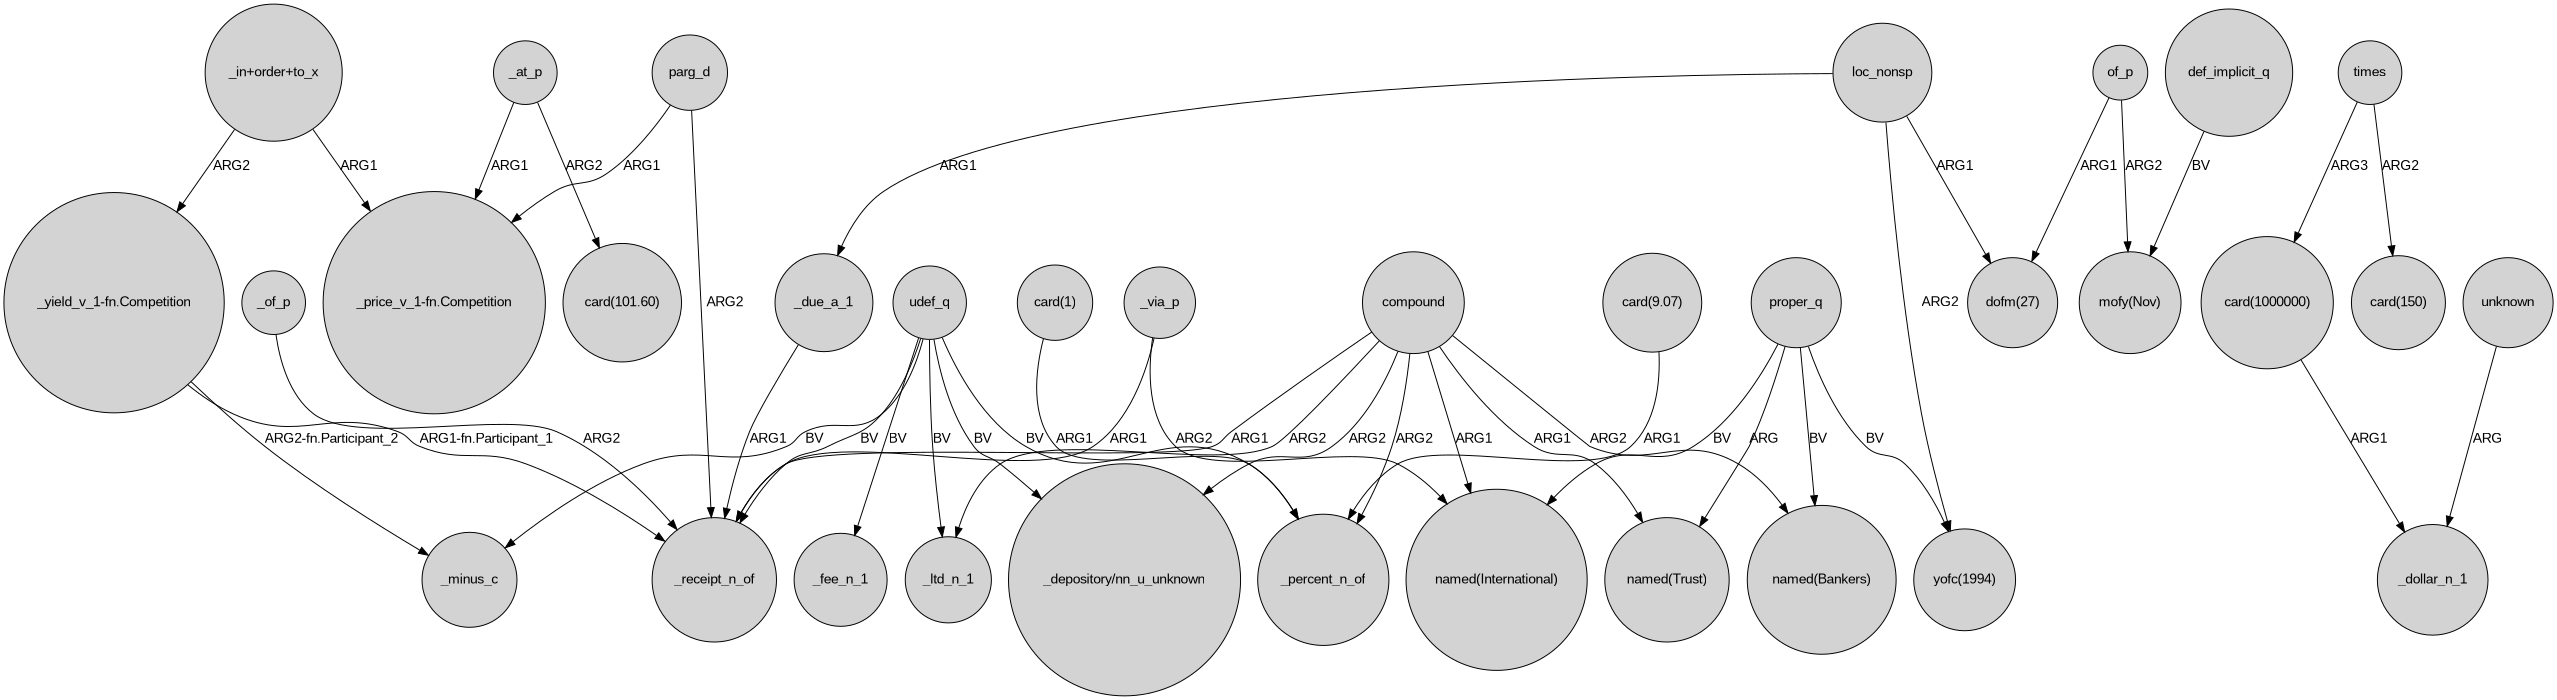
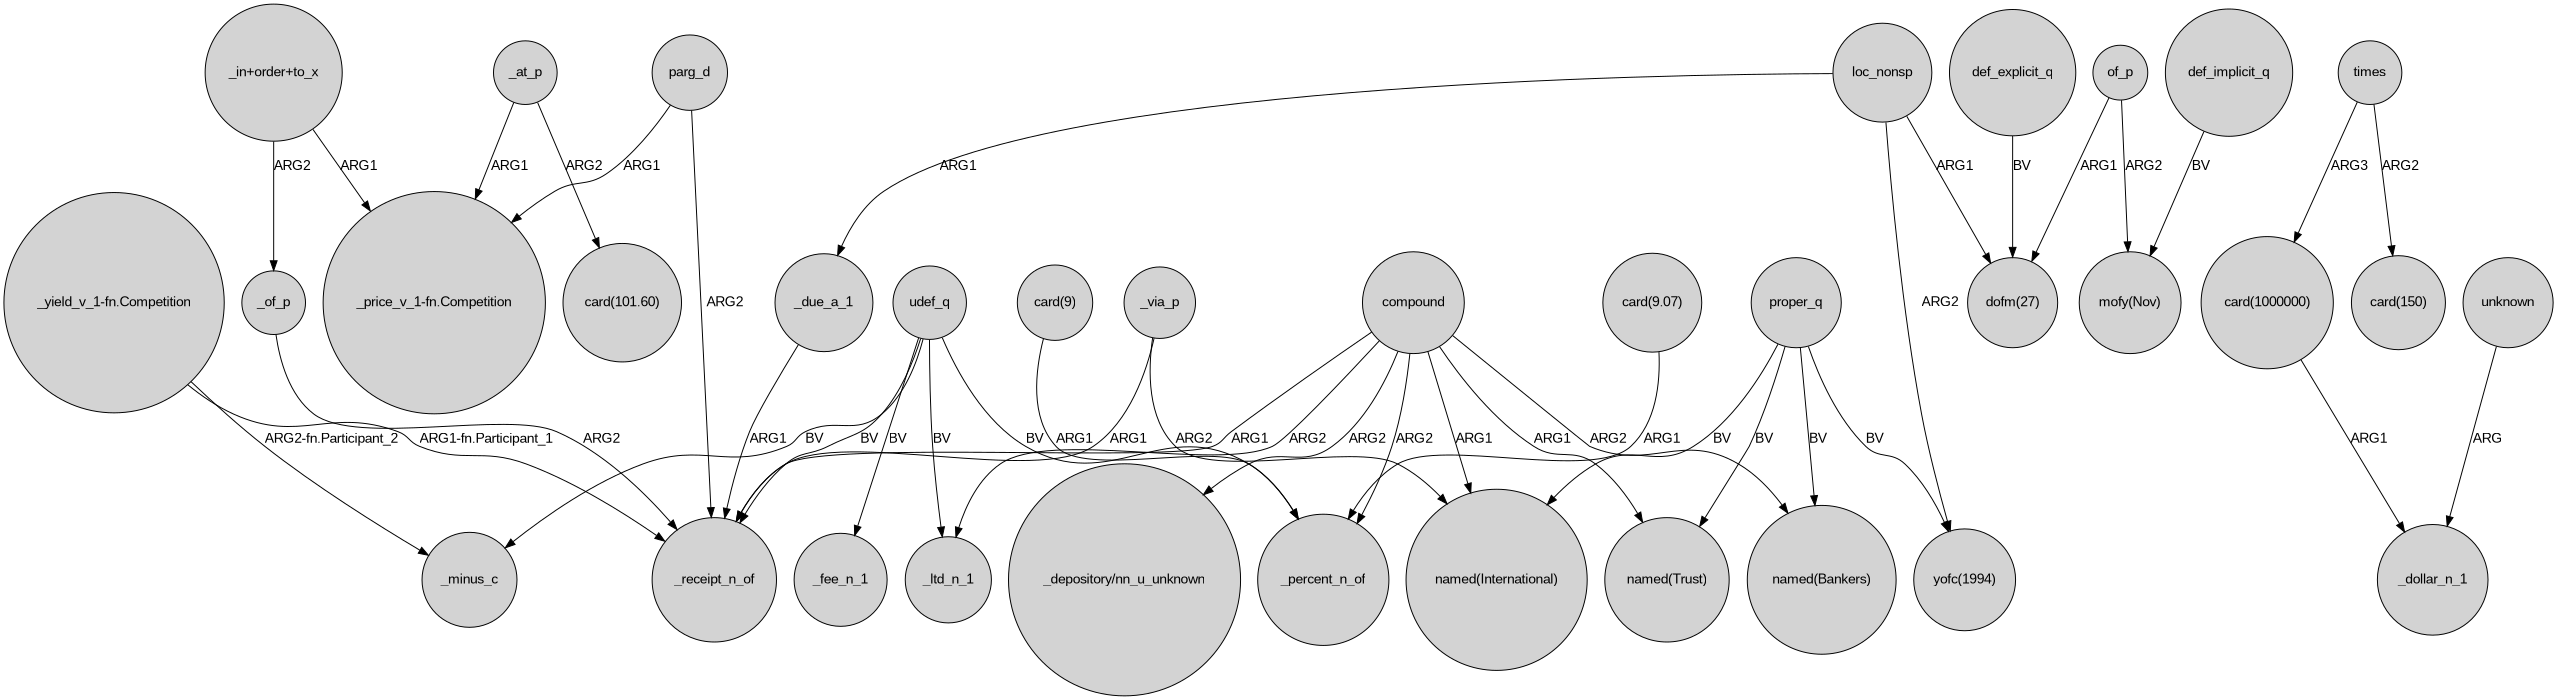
none -> (2013, 73)
(209, 167) -> (274, 201)
(1055, 303) -> (1055, 303)
(963, 430) -> none
(1764, 439) -> (1764, 439)
